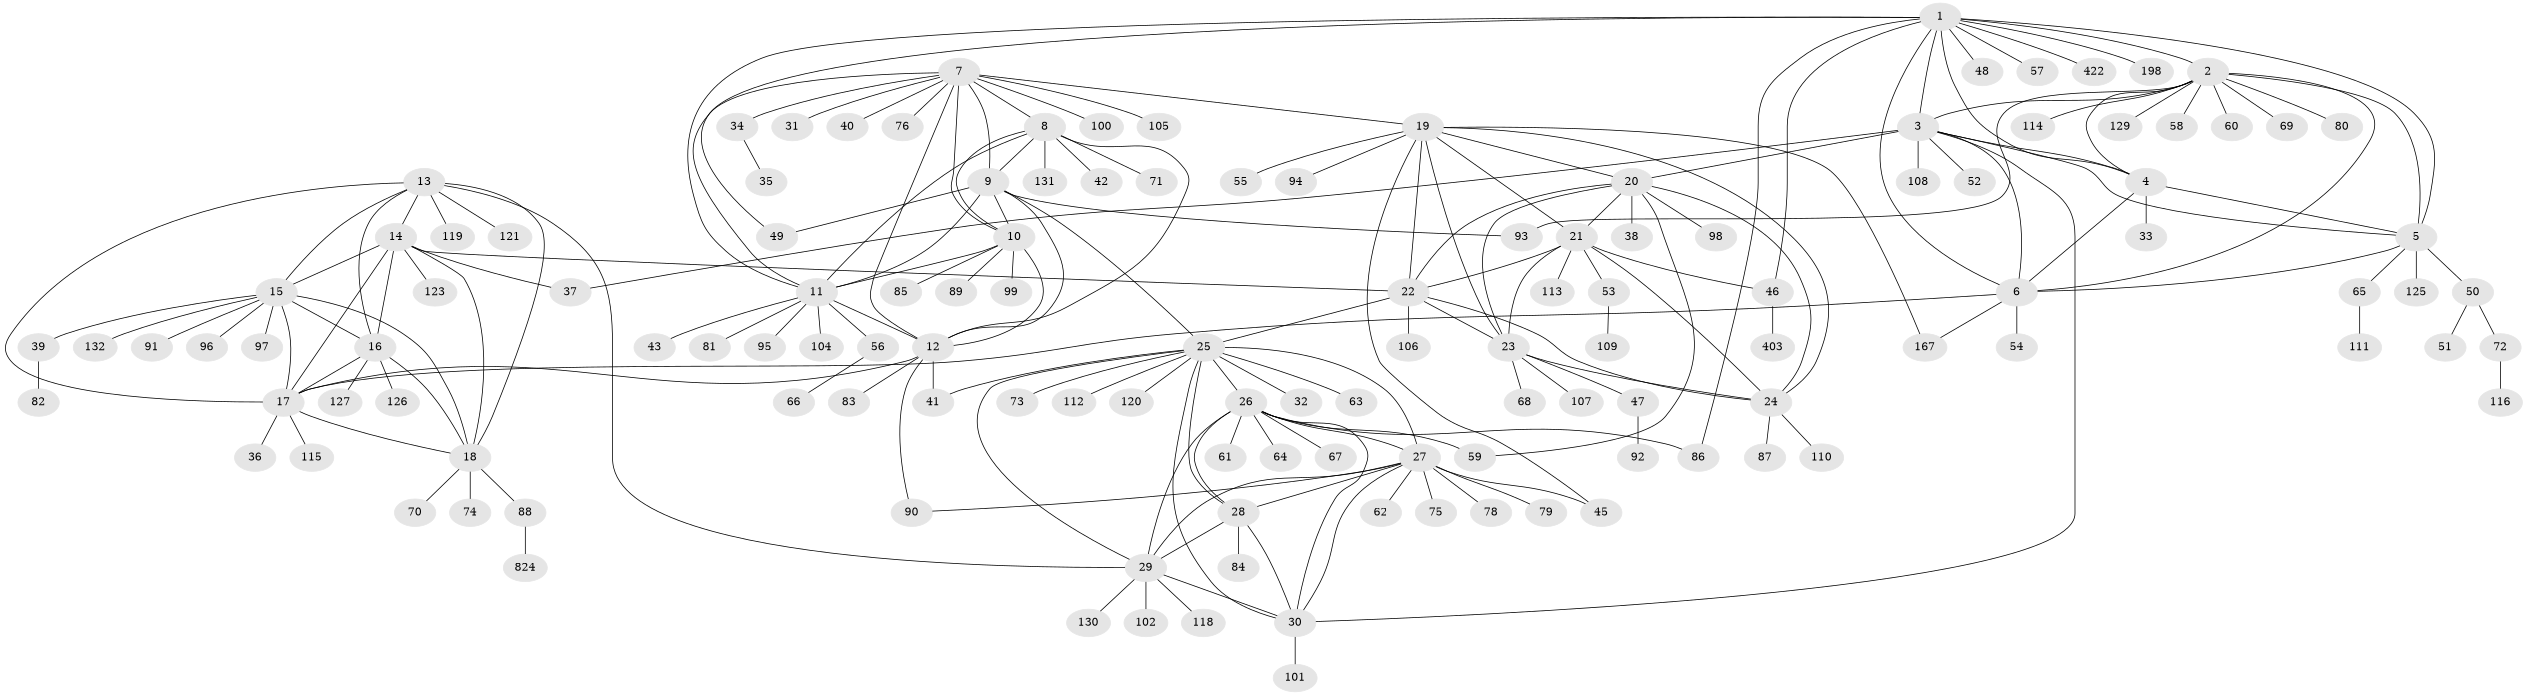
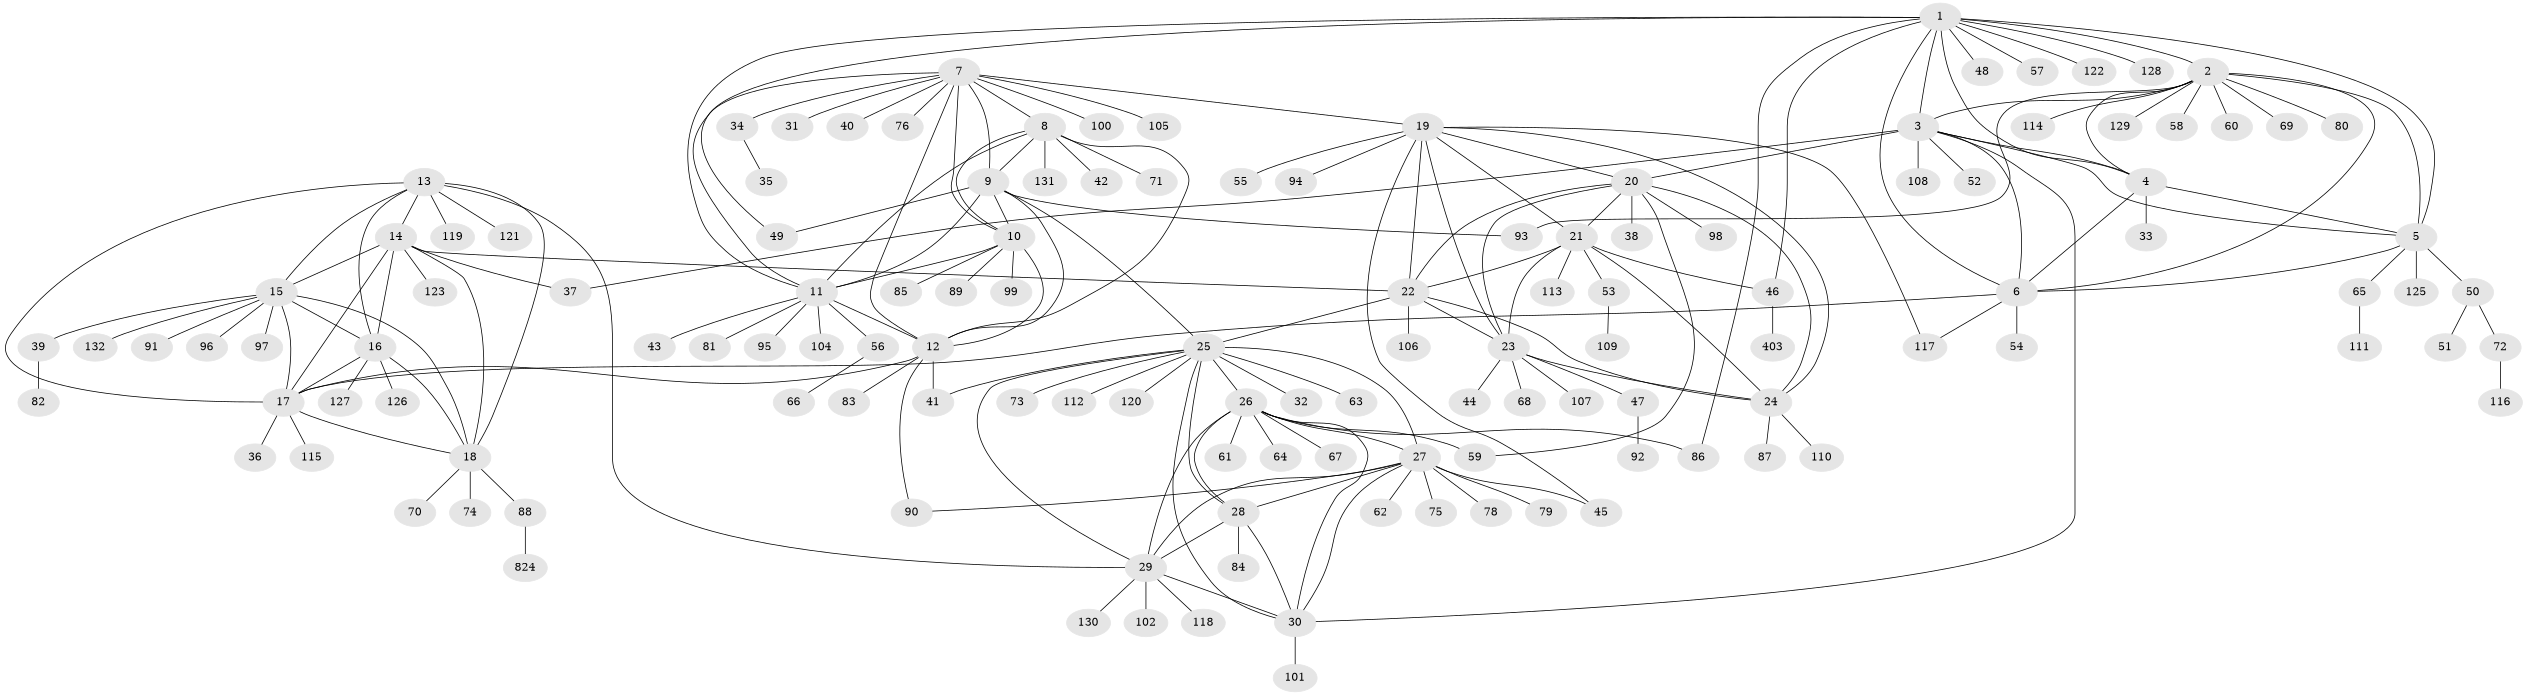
(2094, 72) -> (2094, 72)
(2152, 72) -> (2152, 72)
(1925, 347) -> (1925, 347)
none -> (1470, 403)
